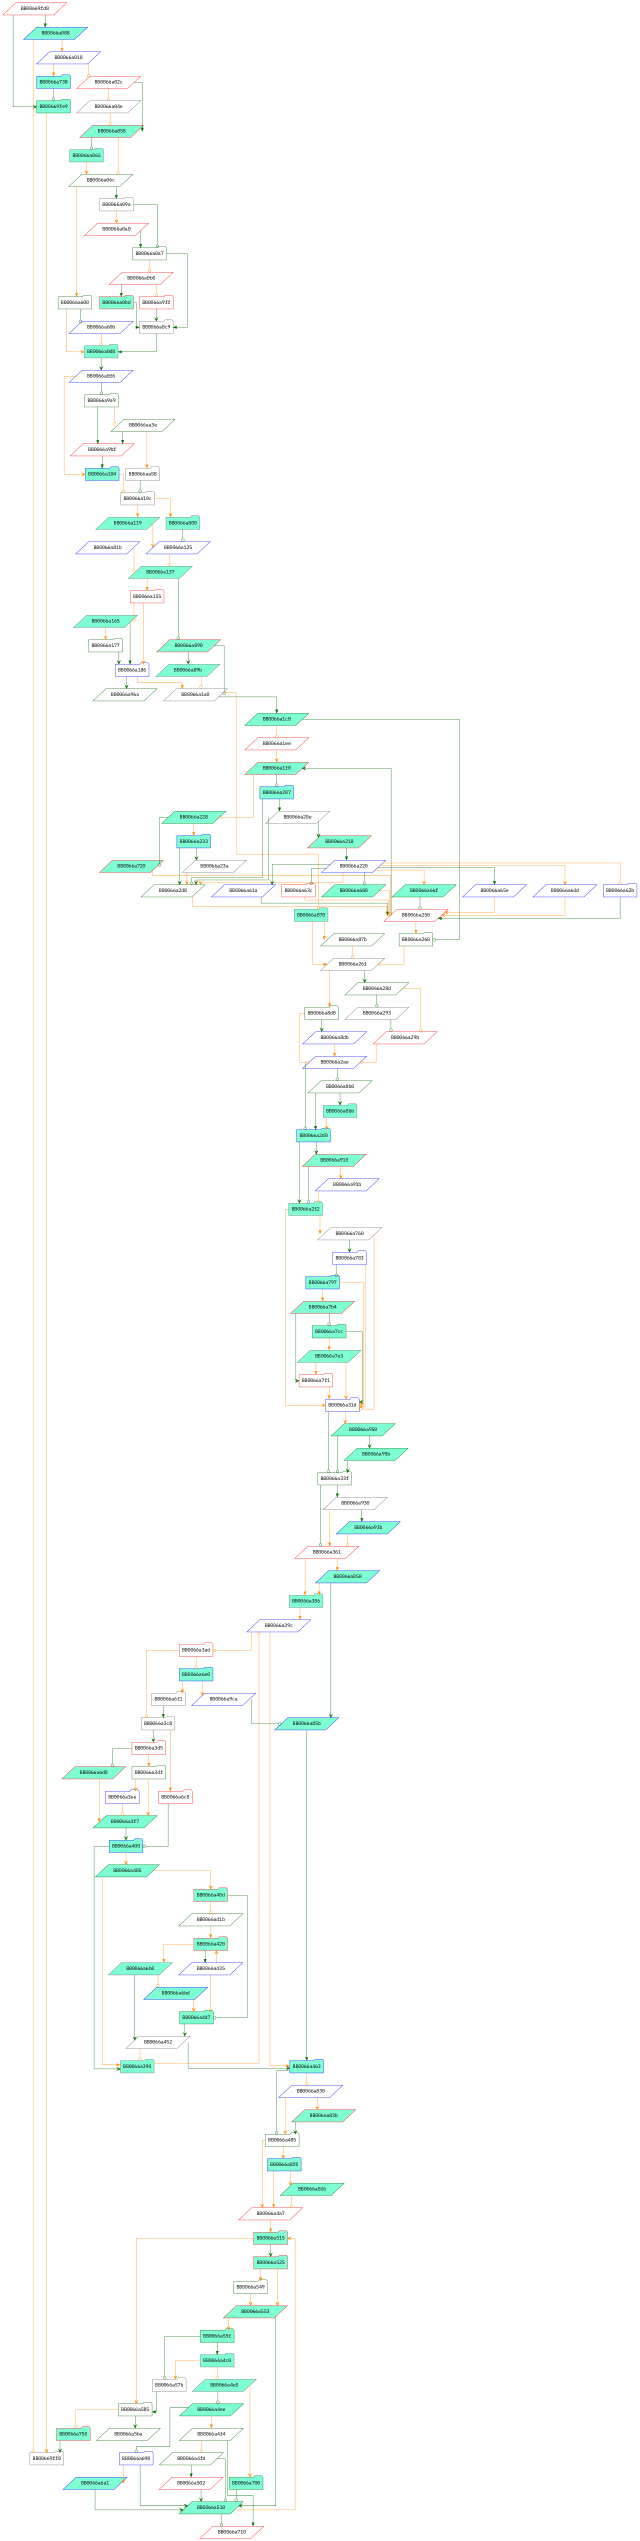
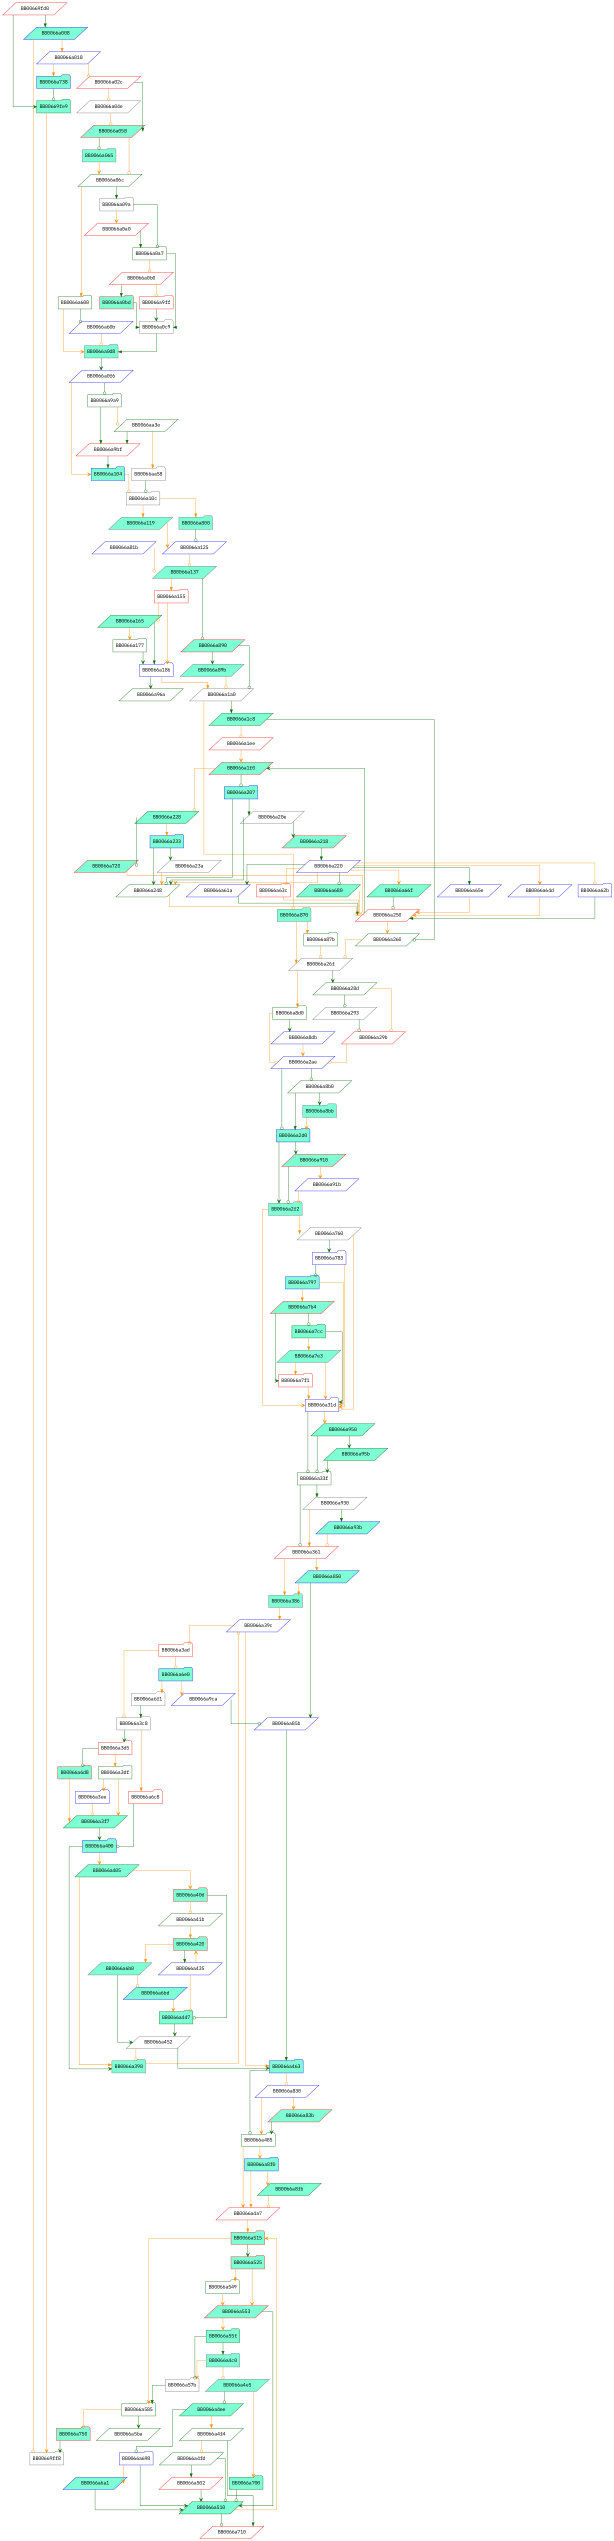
(106, 621) -> (130, 621)
(312, 868) -> (287, 868)
(416, 926) -> (387, 926)
(353, 940) -> (321, 940)
(416, 940) -> (387, 940)
(307, 1724) -> (286, 1724)
(94, 1773) -> (75, 1773)
